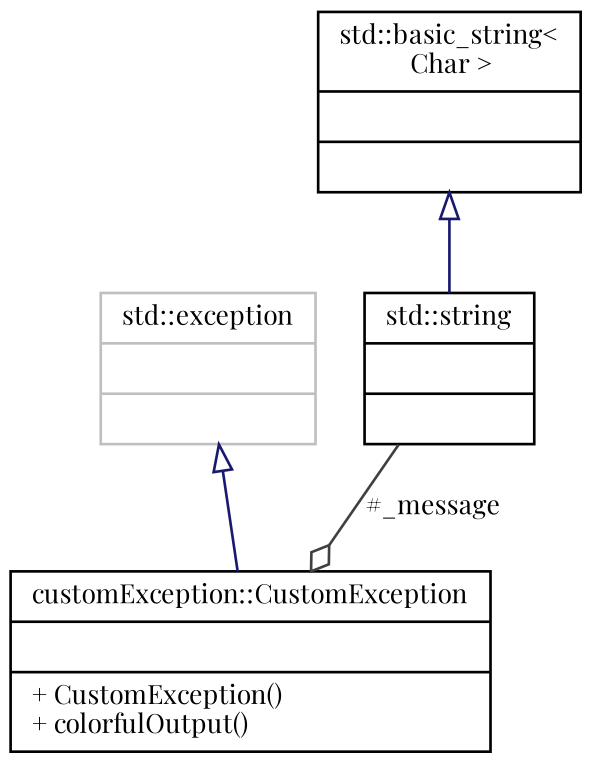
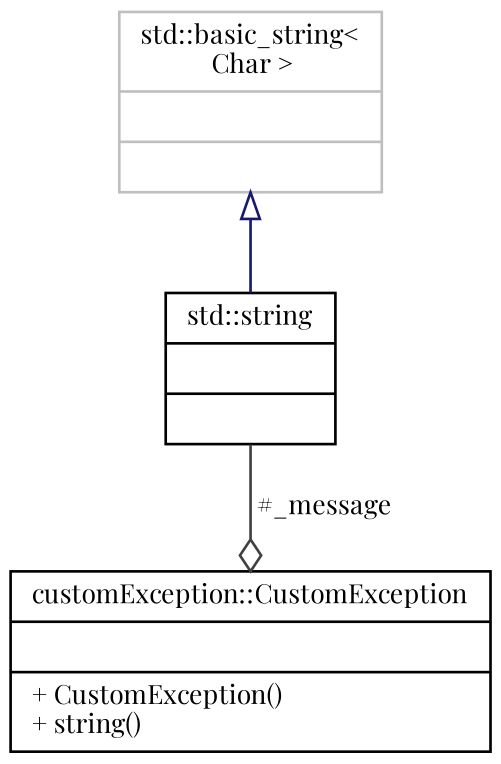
(449, 102) -> (251, 102)
(208, 369) -> none
(141, 725) -> (87, 725)
